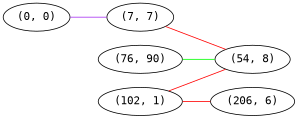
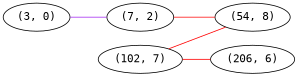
(37, 17) -> (37, 17)
(140, 17) -> (140, 17)
(140, 59) -> none
(140, 101) -> (140, 59)
